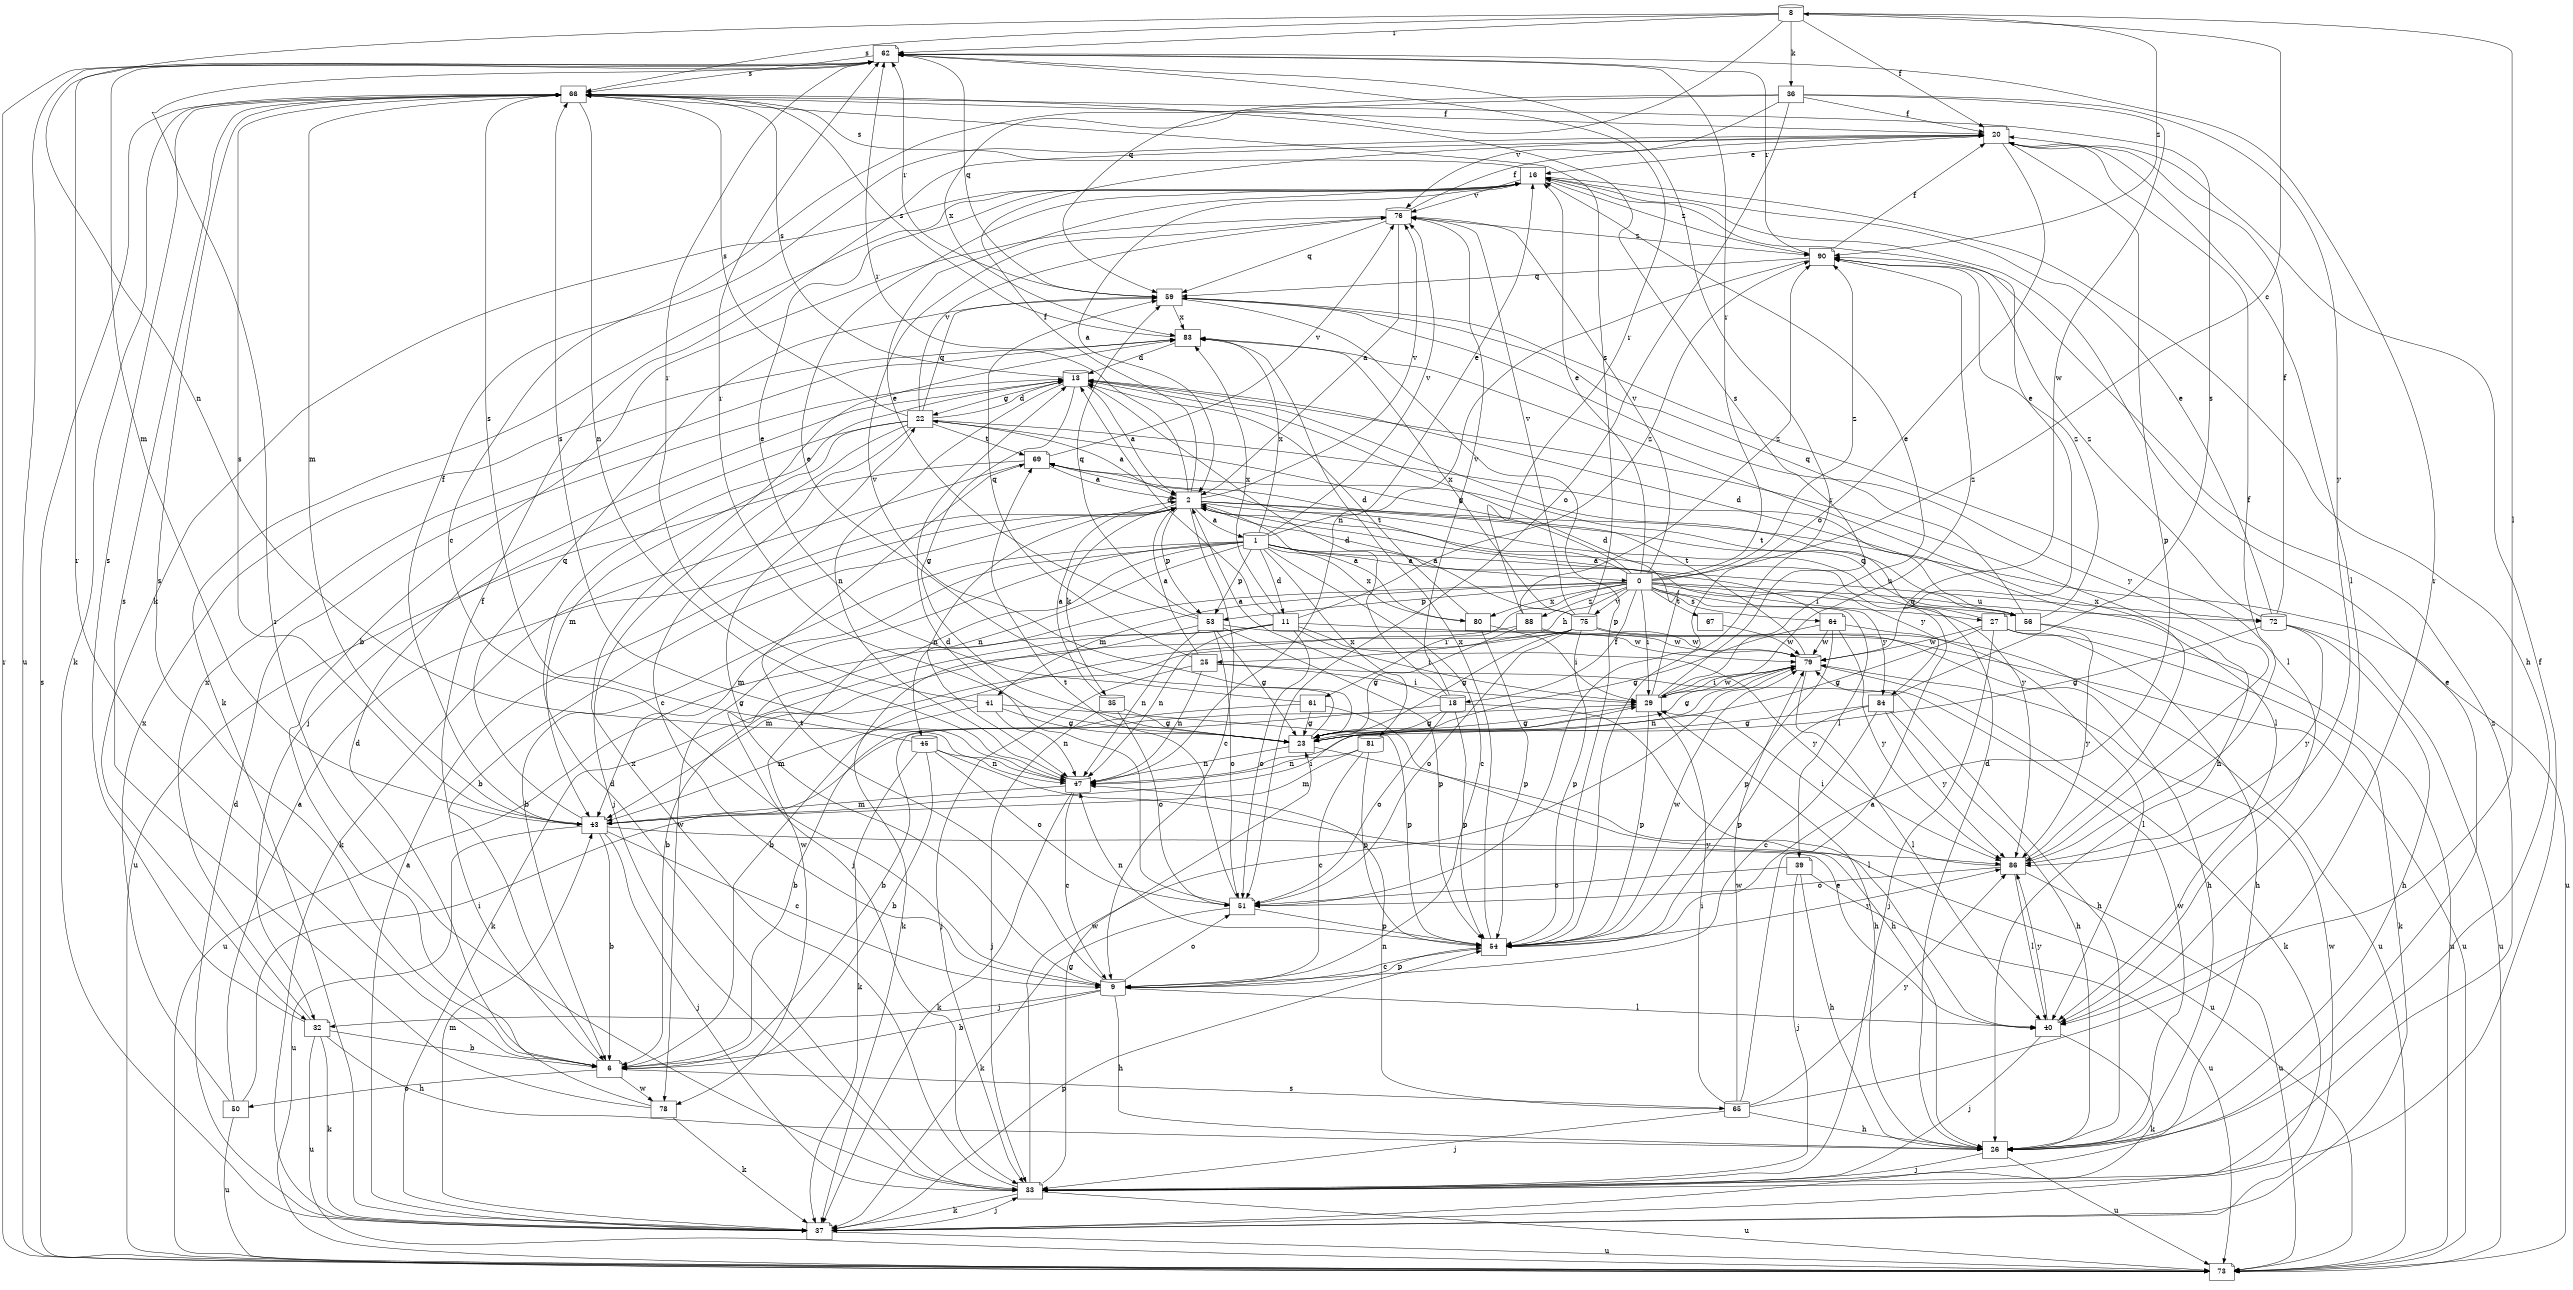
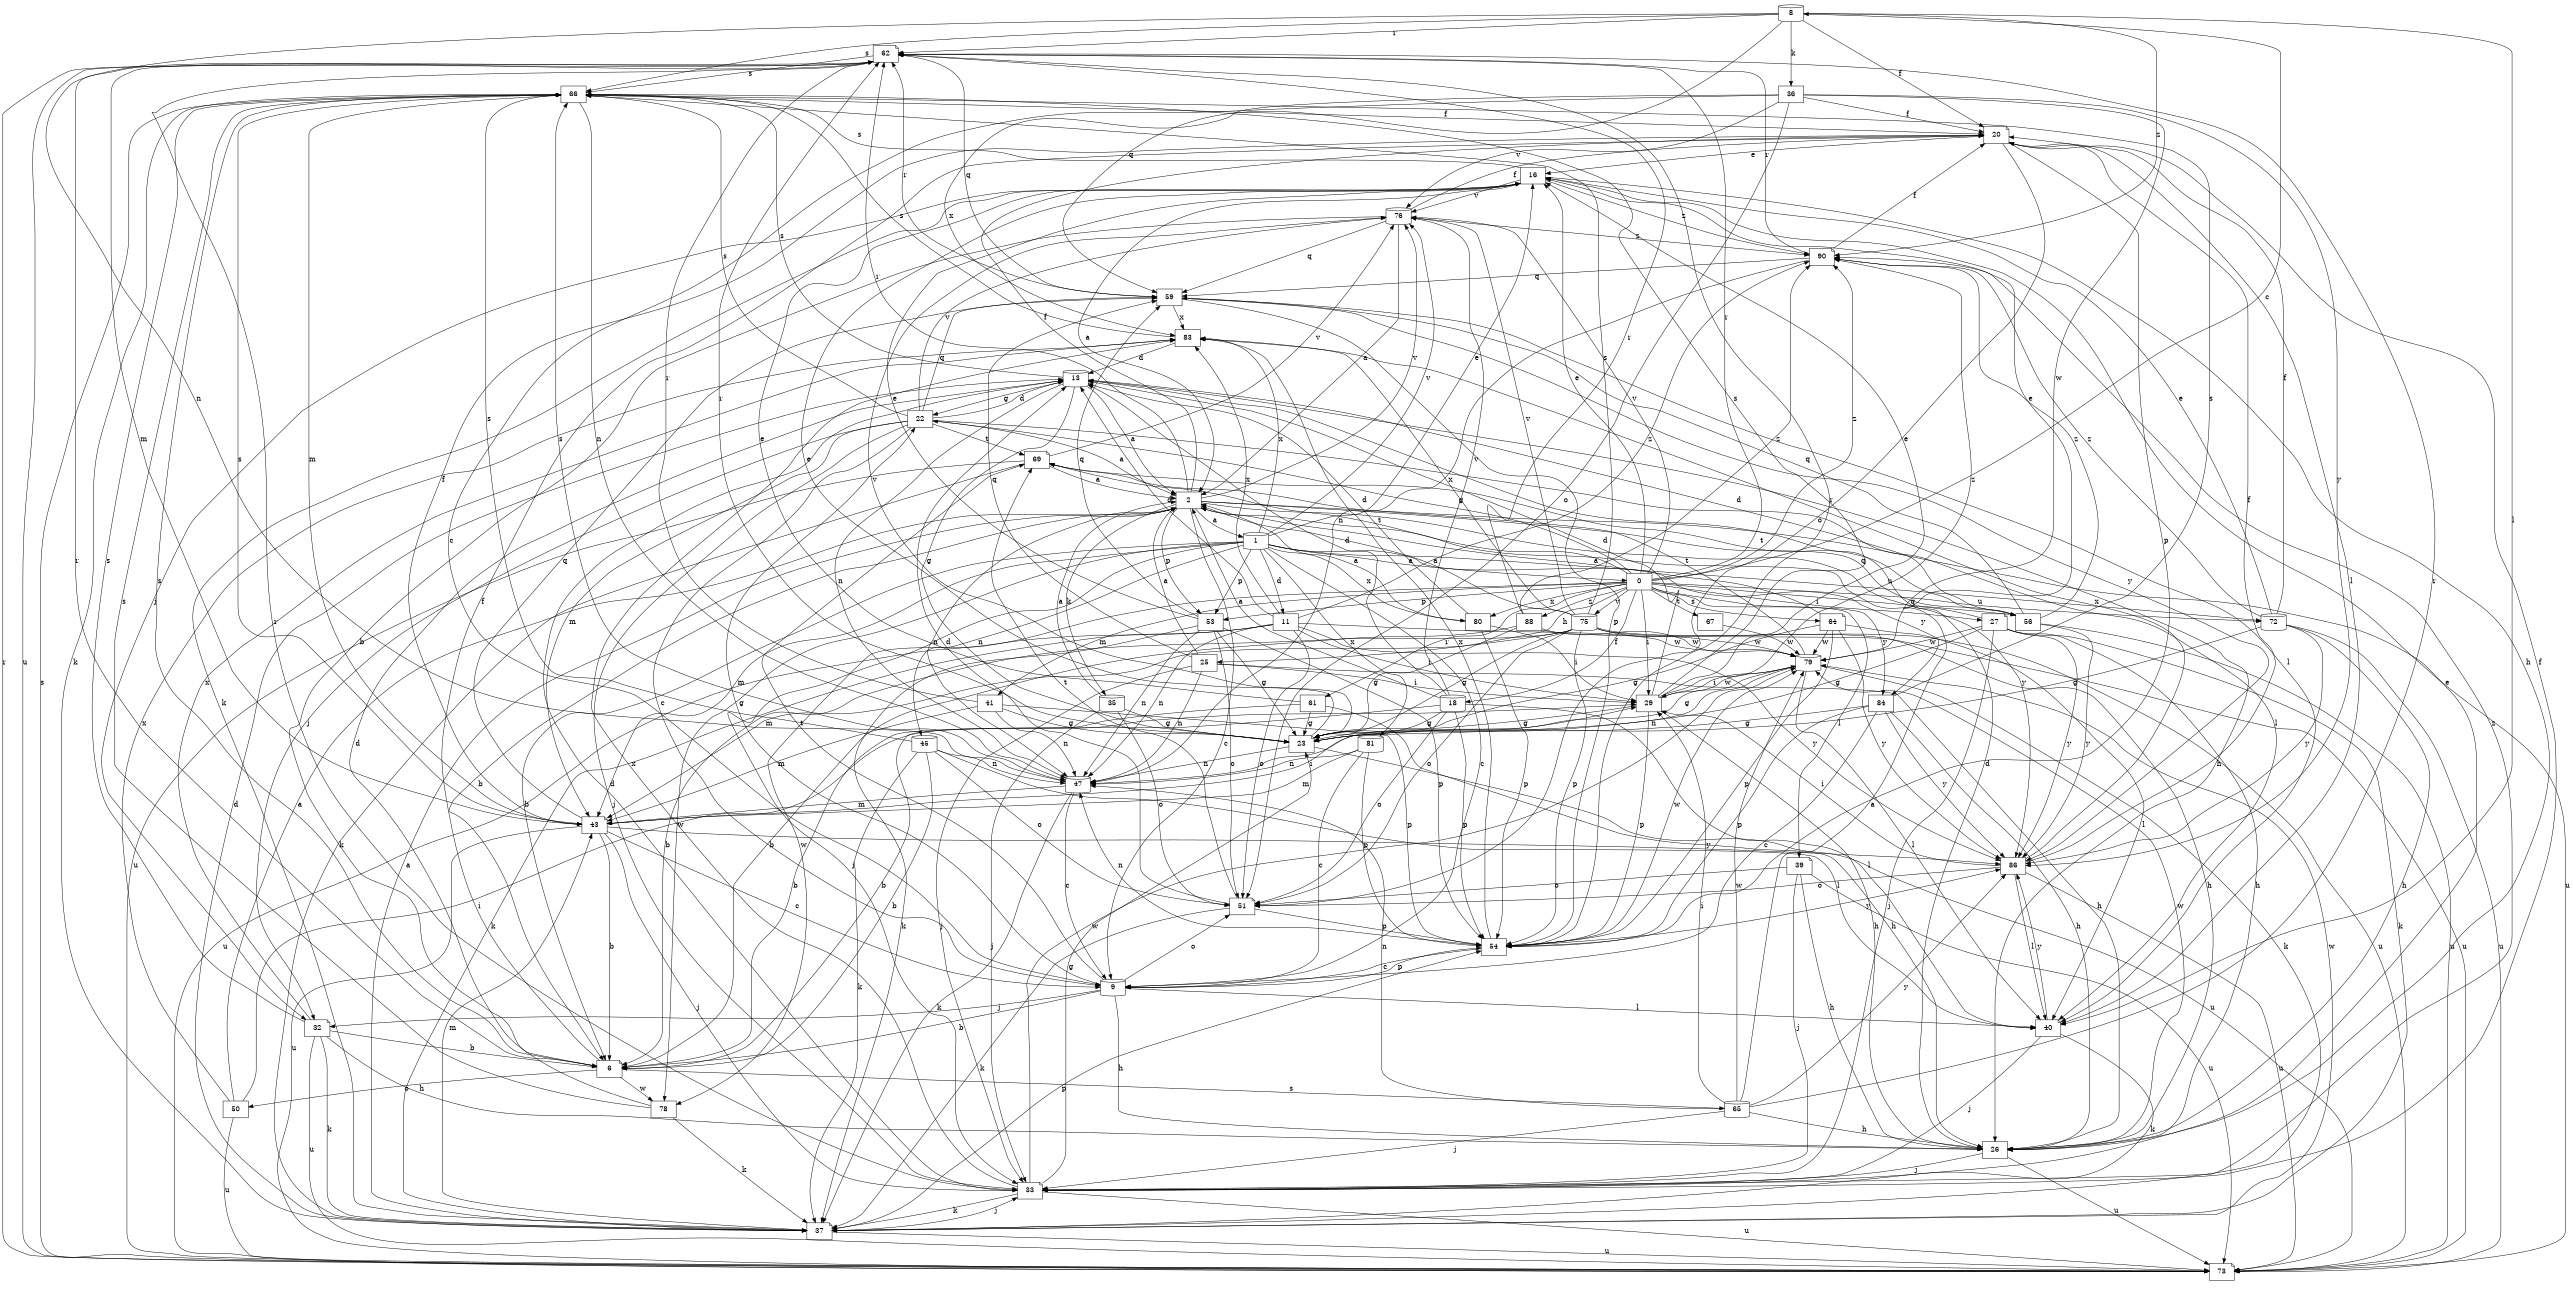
(156, 602) -> (156, 602)
(1394, 632) -> (1709, 640)
none -> (2070, 722)
(1838, 886) -> (1838, 886)
